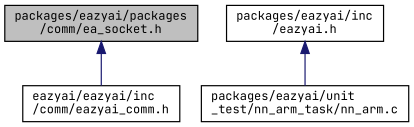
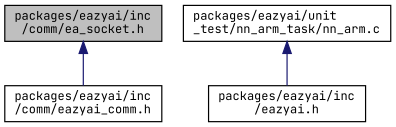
(101, 23) -> (83, 23)
(305, 70) -> (287, 70)
(101, 104) -> (83, 104)
